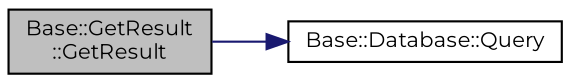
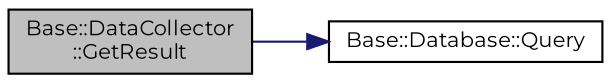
(110, 42) -> (130, 42)
